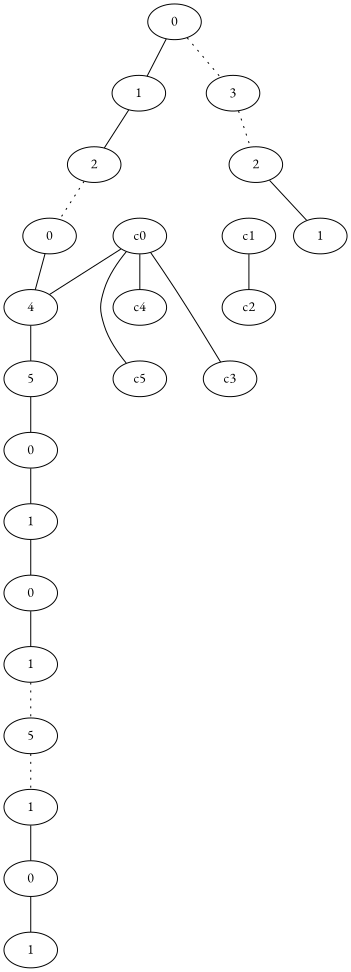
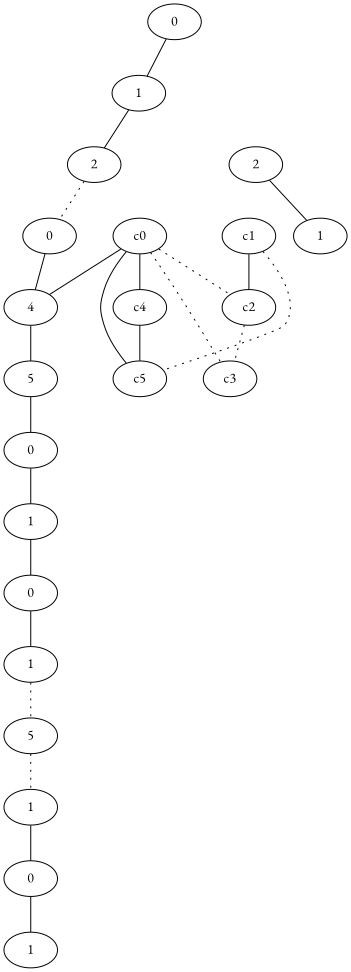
(233, 93) -> none
none -> (194, 272)
(187, 307) -> (187, 307)
none -> (263, 335)
none -> (241, 337)
none -> (140, 343)
